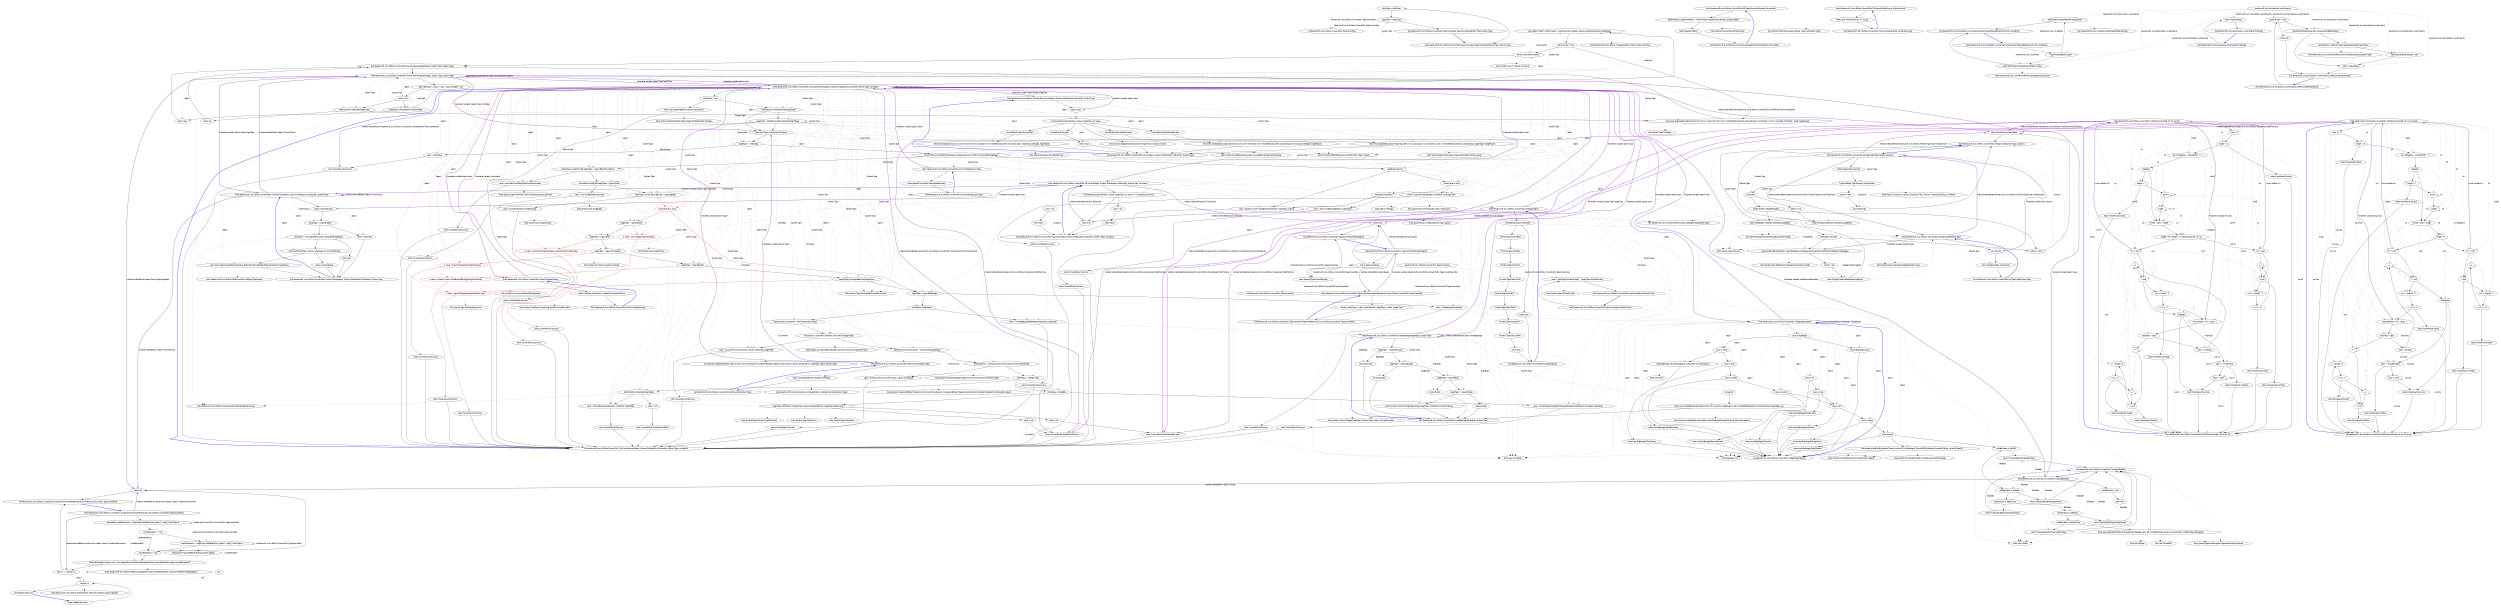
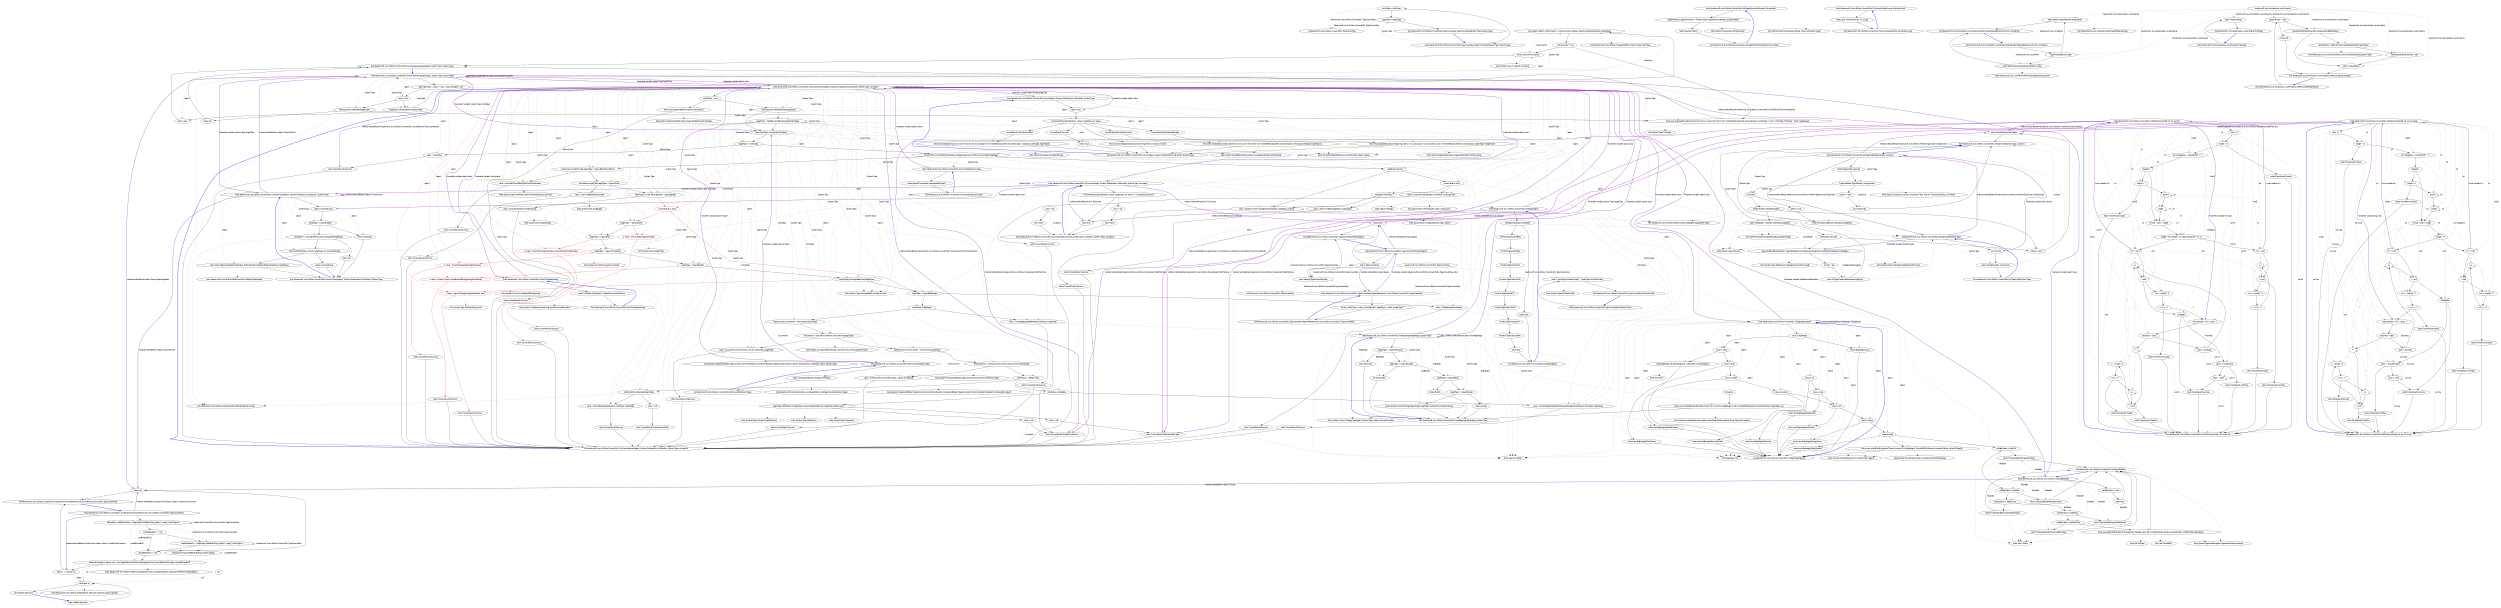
(742, 133) -> (742, 133)
(84, 583) -> (84, 583)
